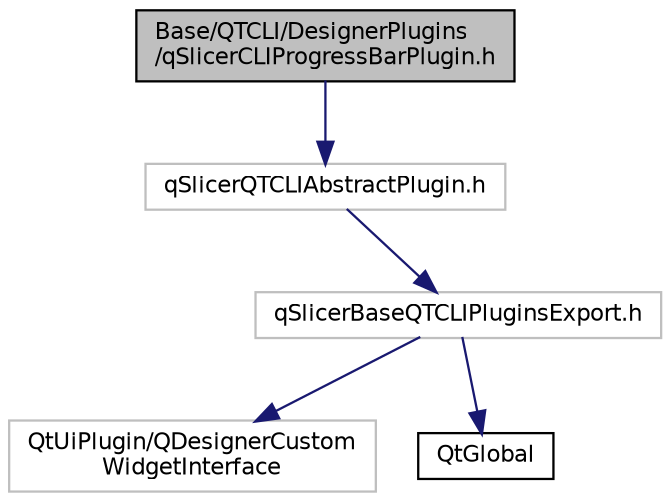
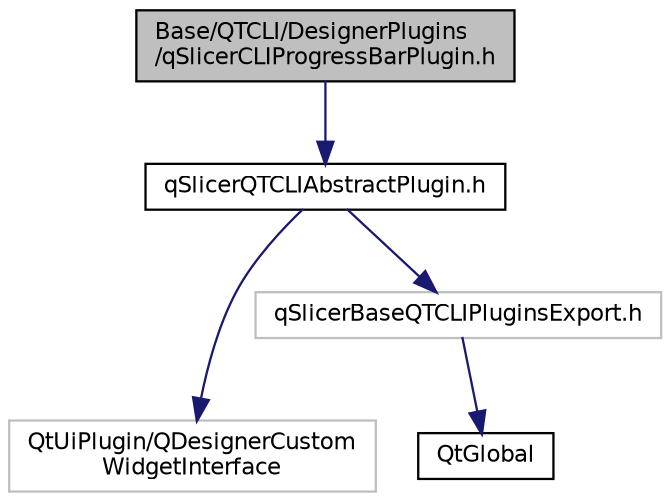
(325, 187) -> (325, 187)
(348, 374) -> (235, 294)
